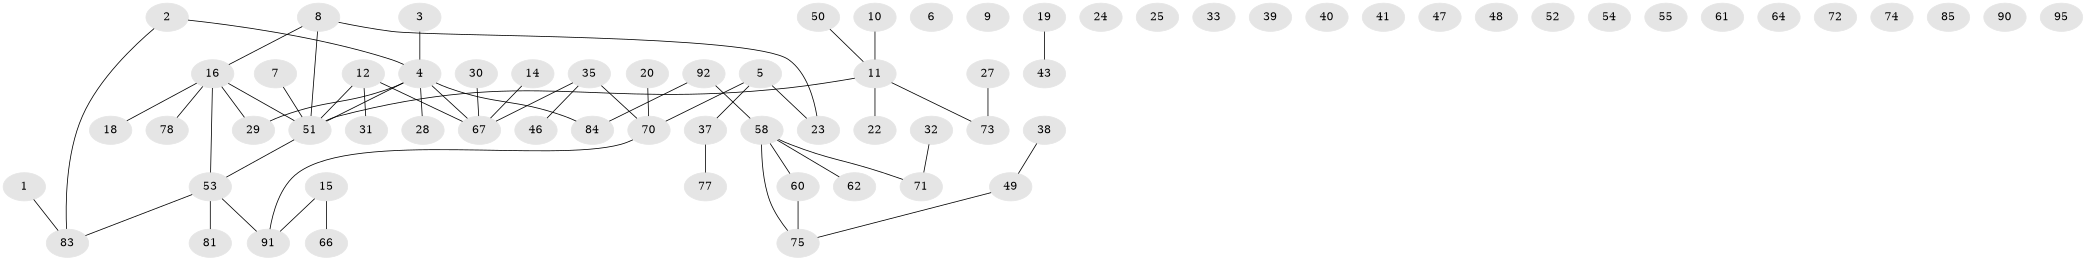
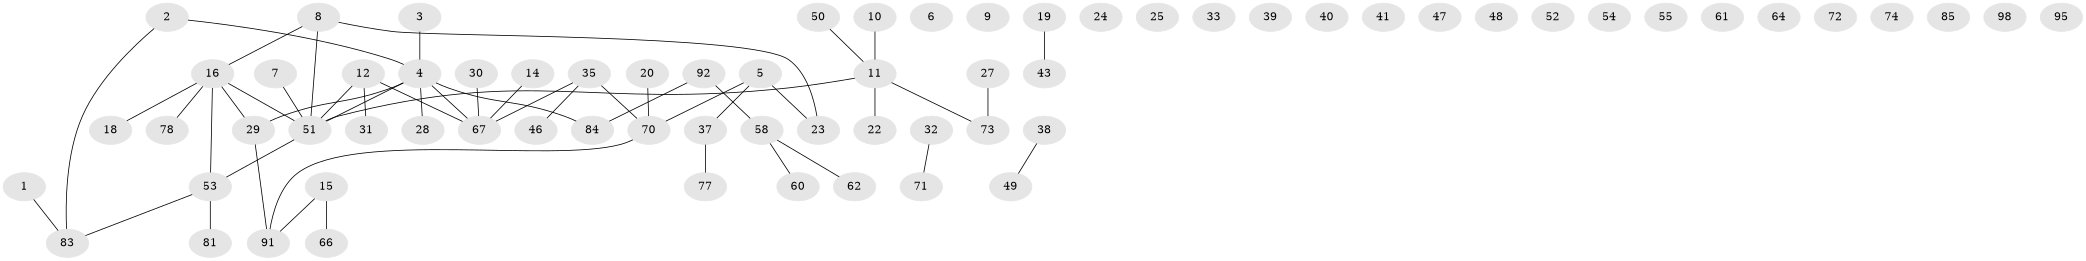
(2005, 17) -> (2005, 17)
(840, 160) -> none
(239, 215) -> (261, 187)
(798, 243) -> none
